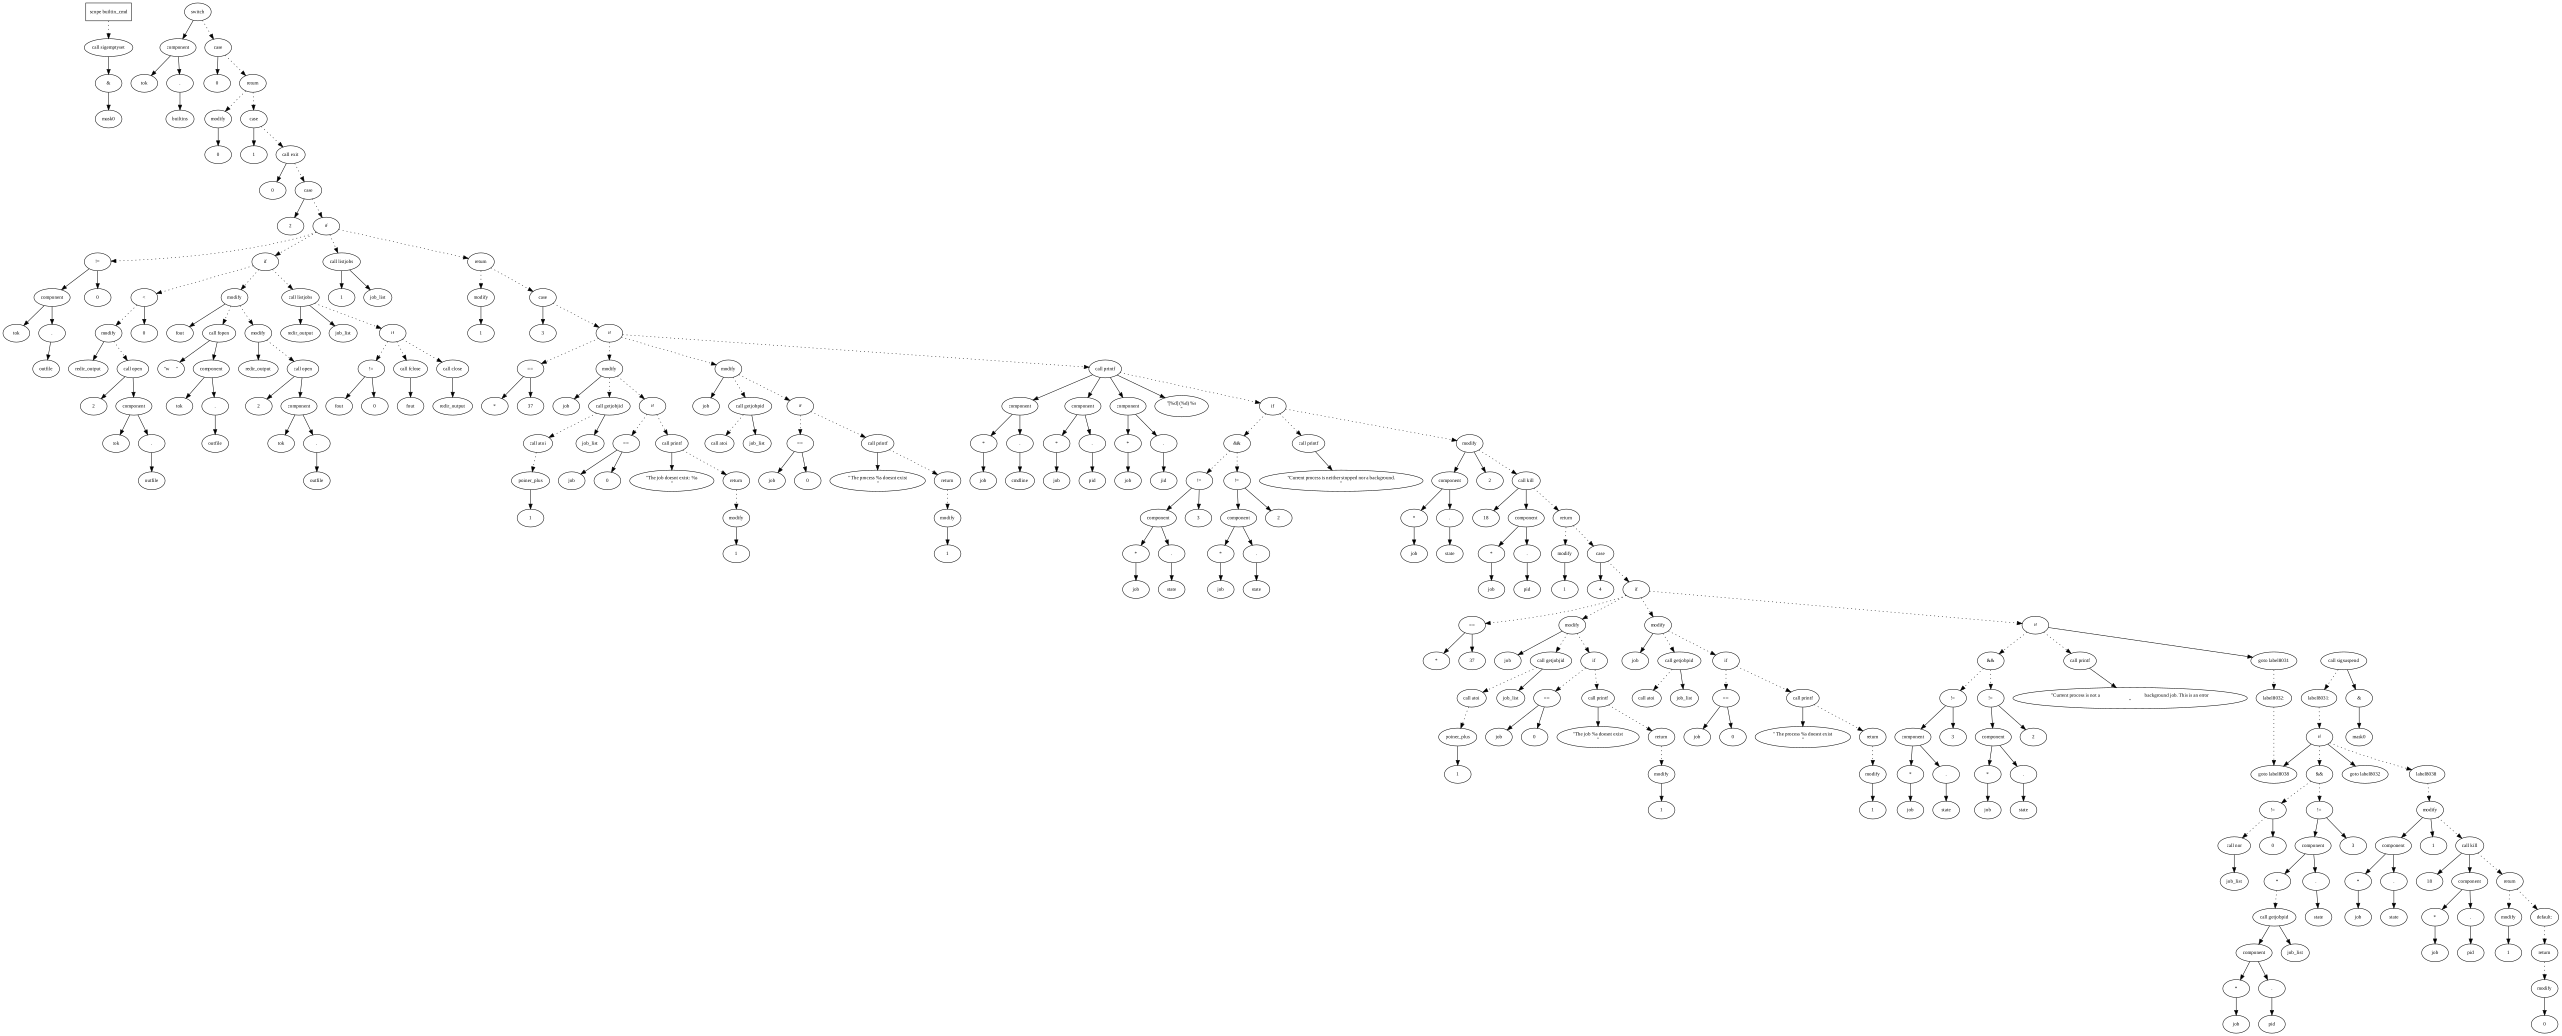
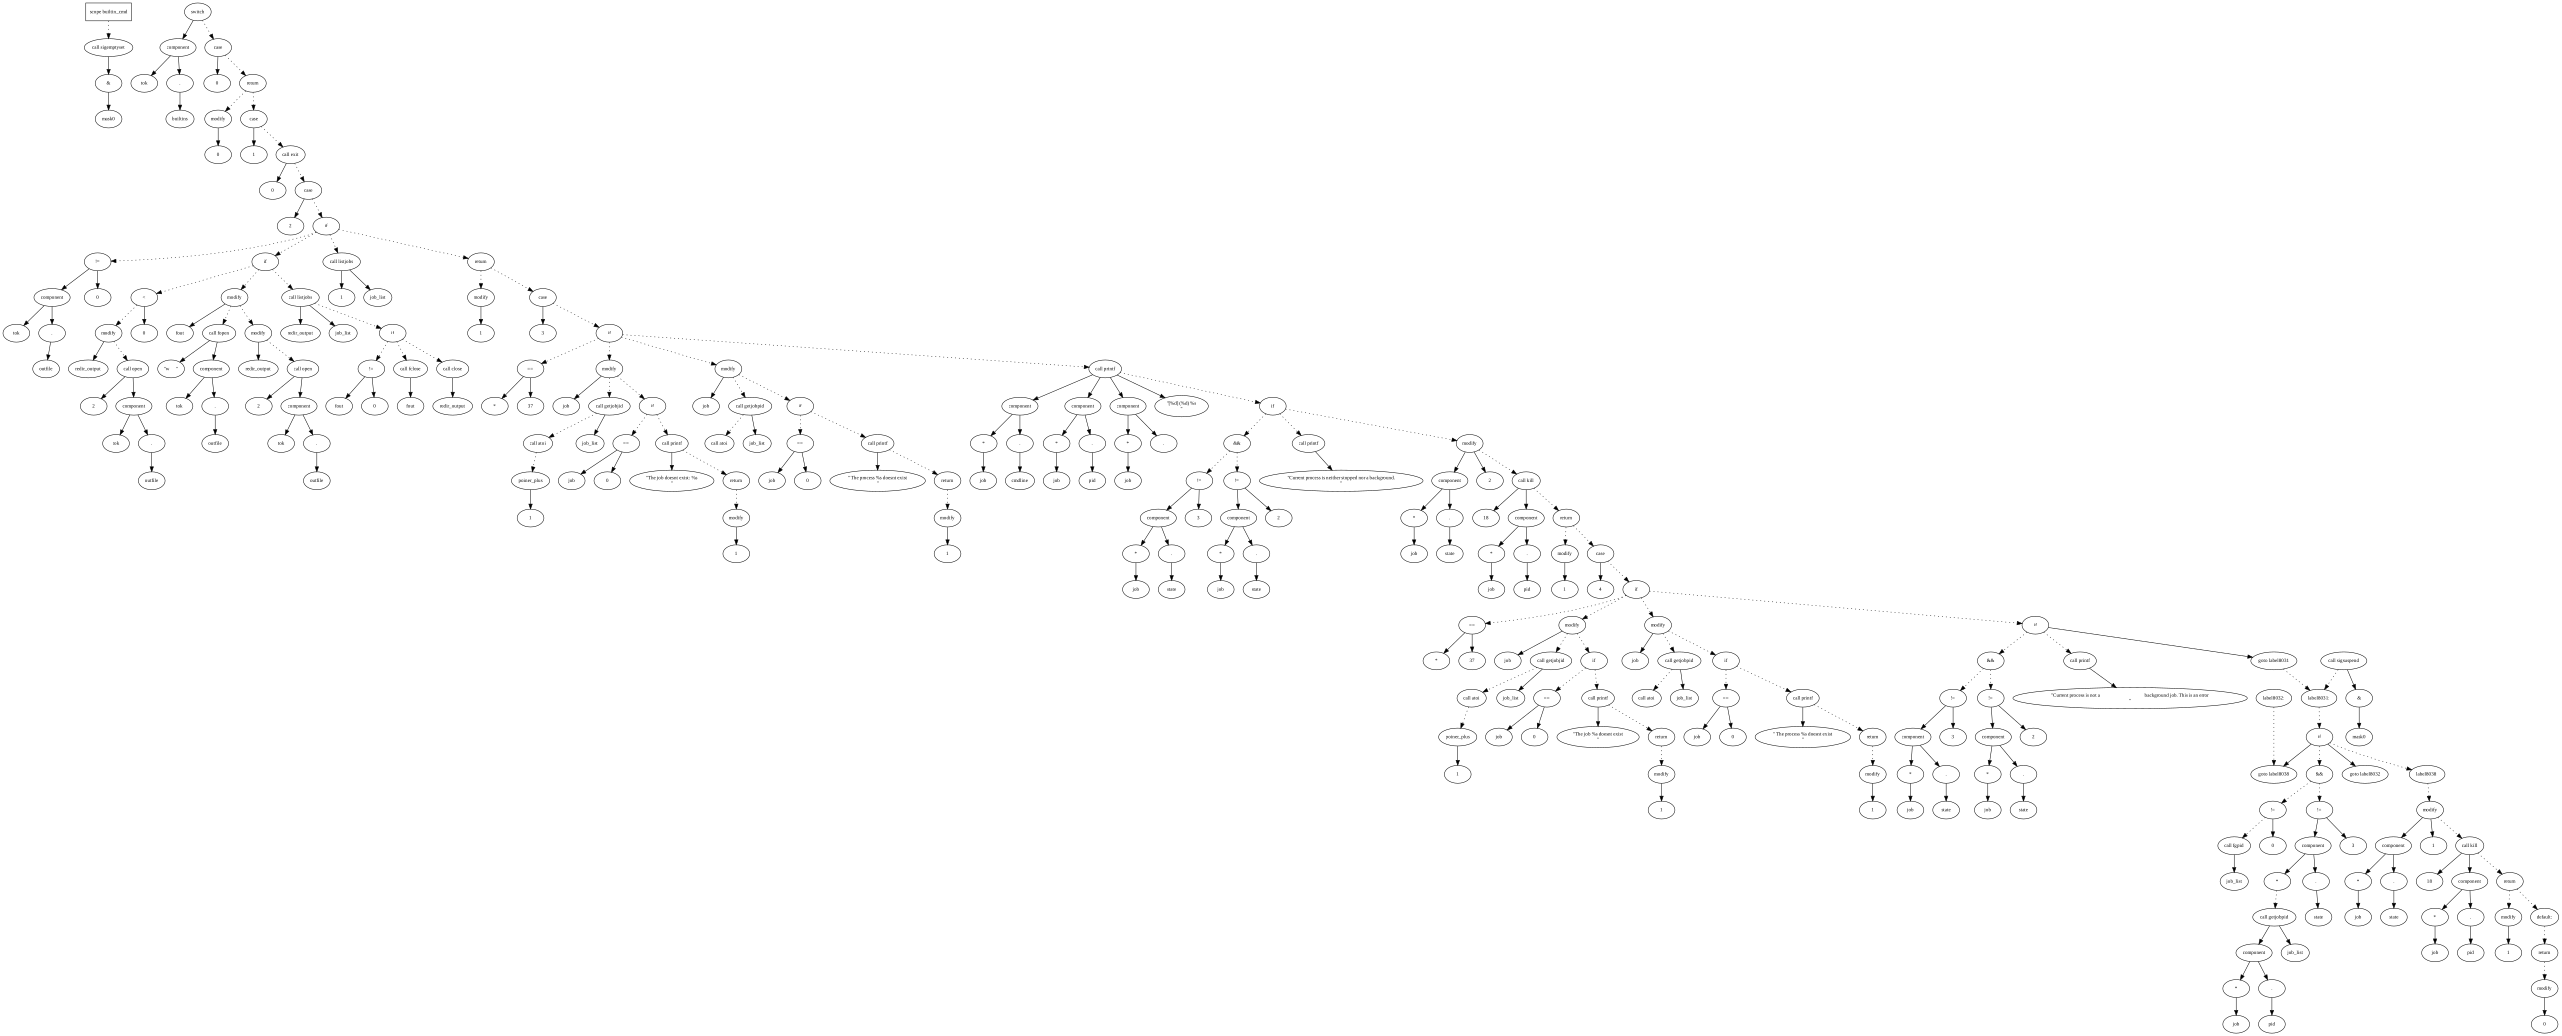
(1164, 481) -> none
(2274, 677) -> (2295, 678)
(2234, 846) -> (2234, 846)
